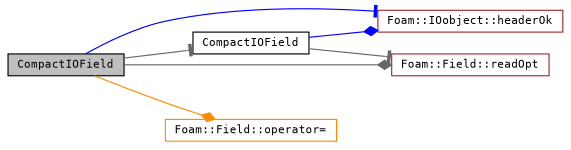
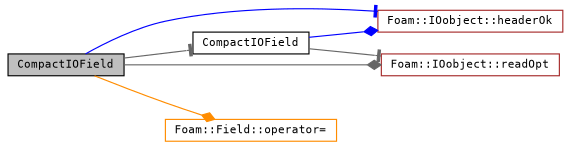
(470, 65) -> (470, 65)
